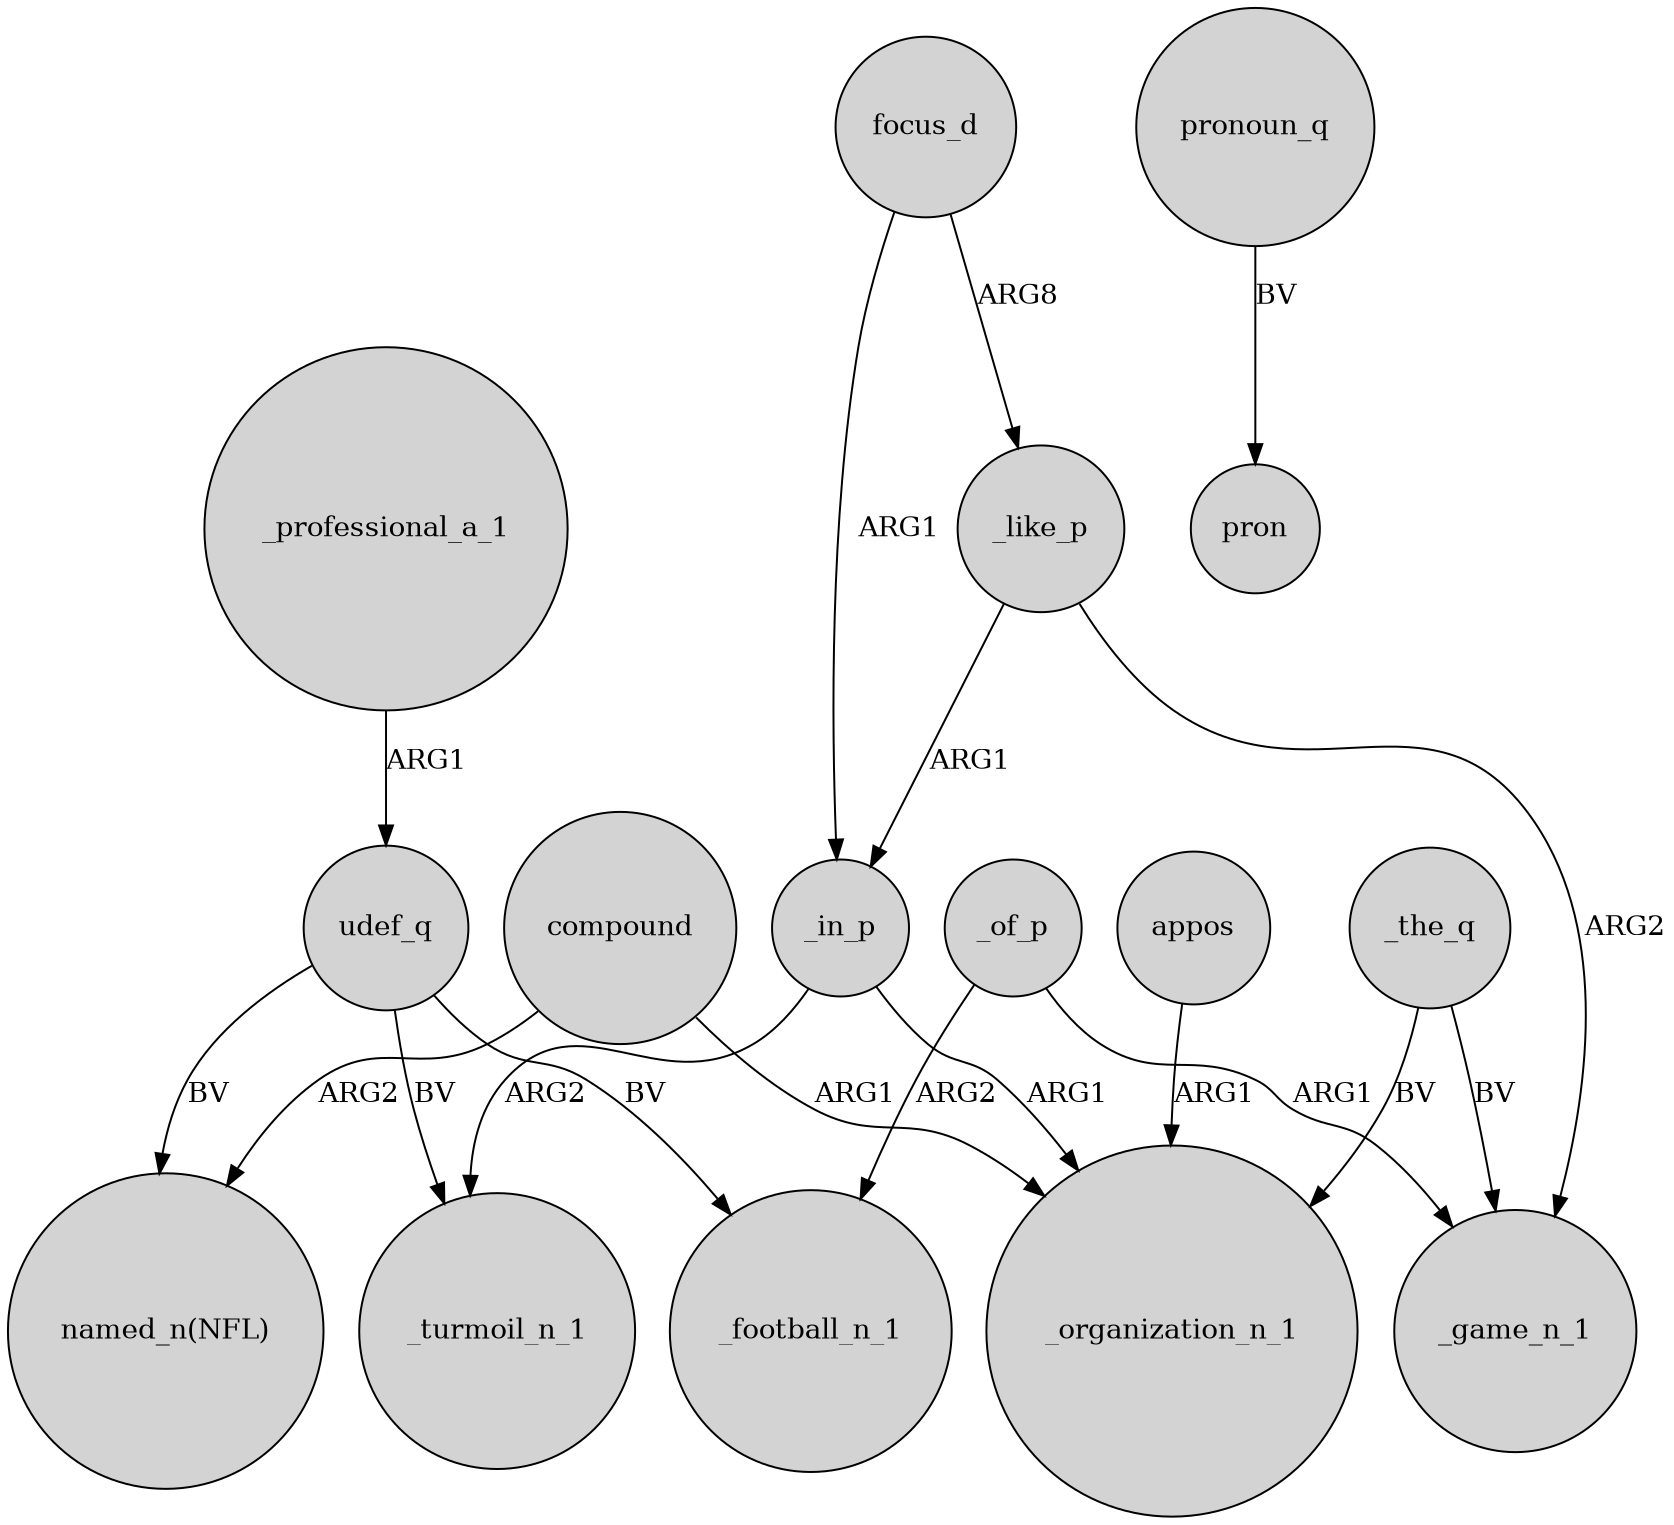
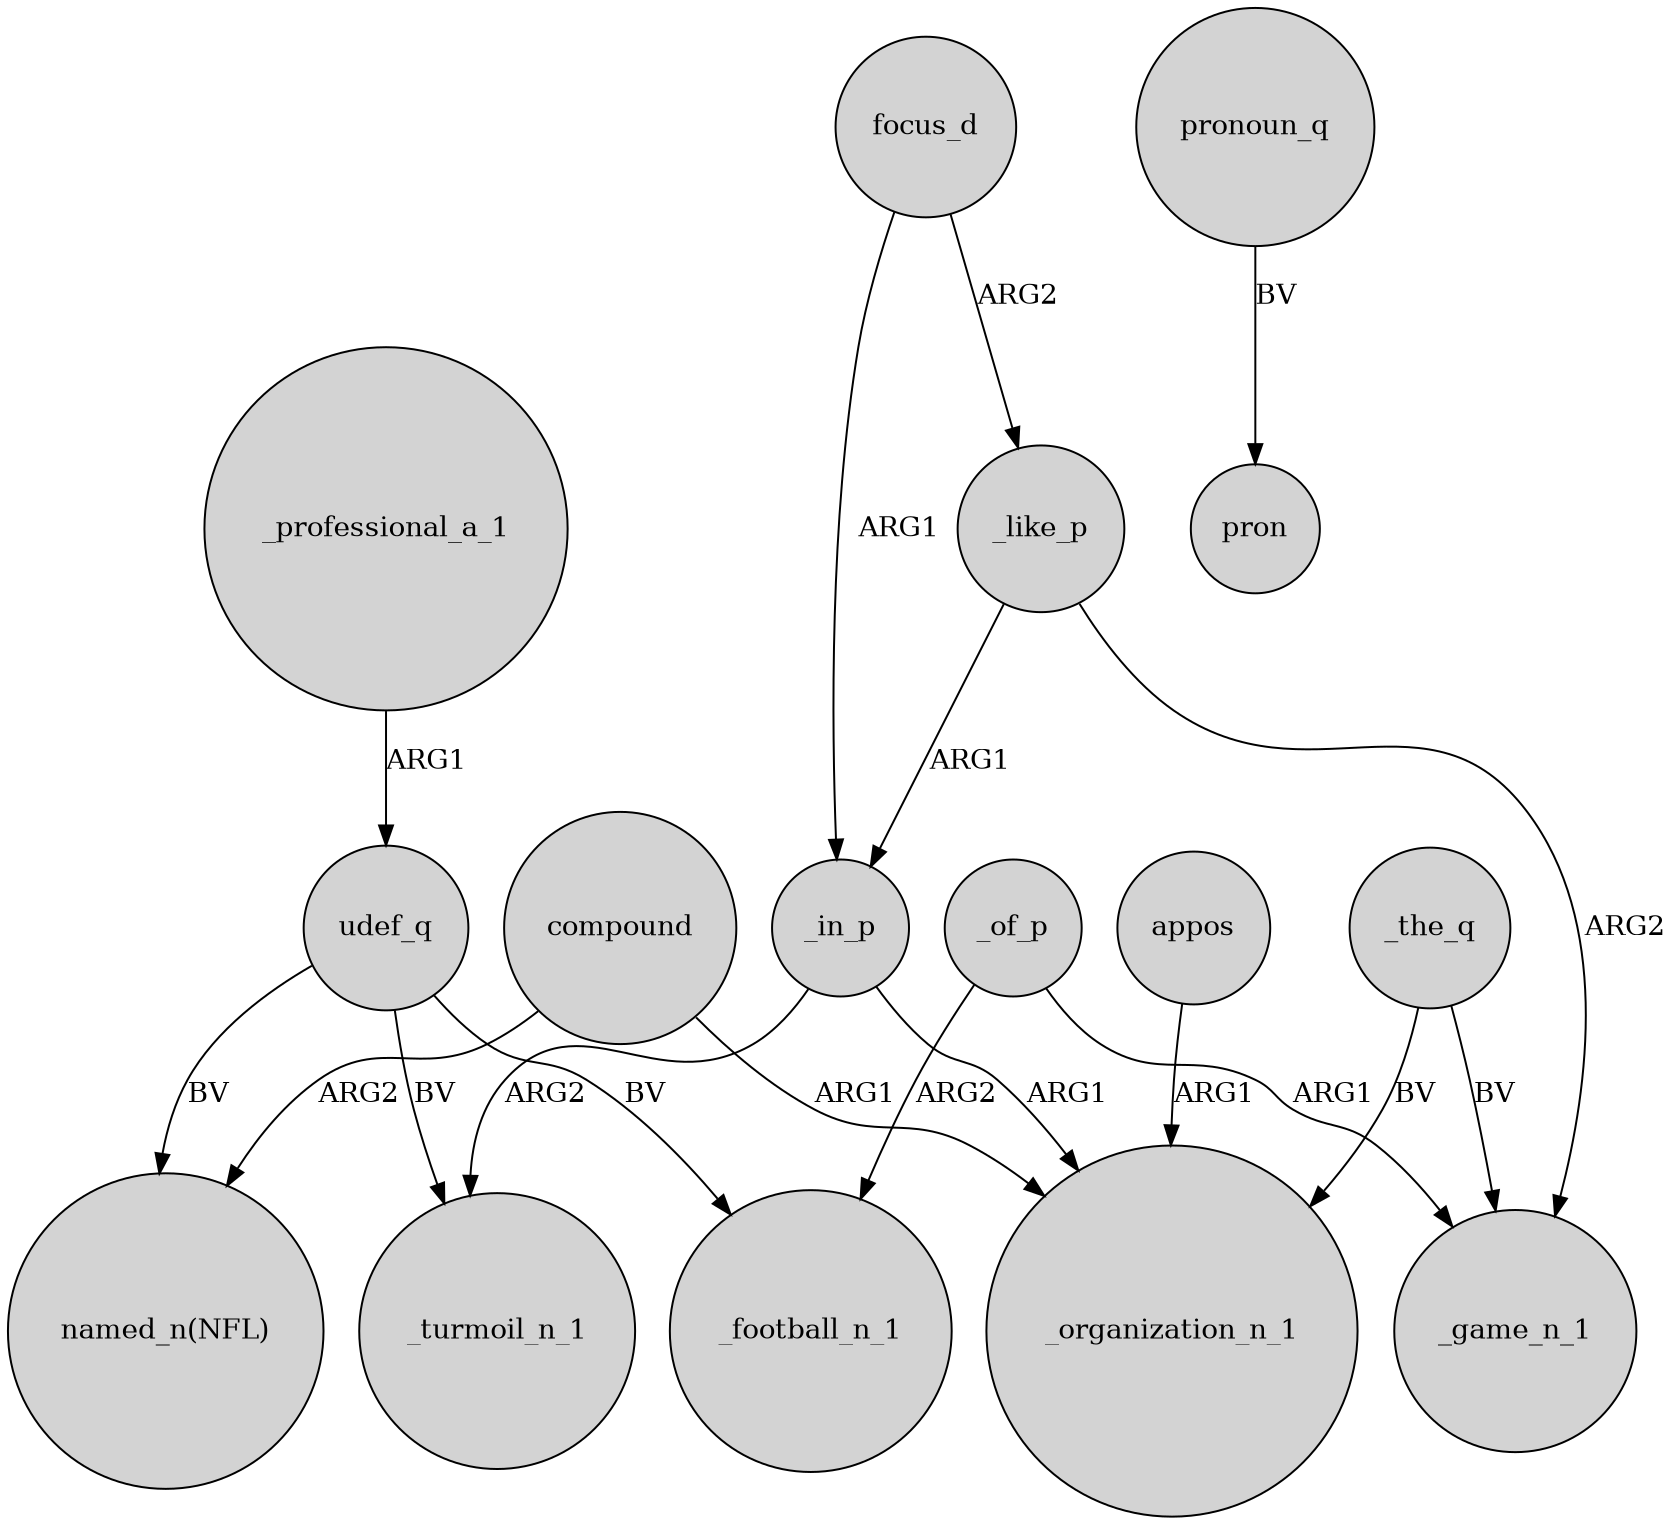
(1018, 296) -> (1018, 296)
